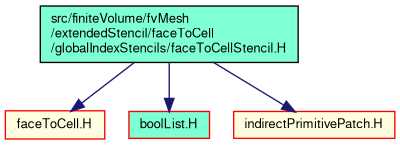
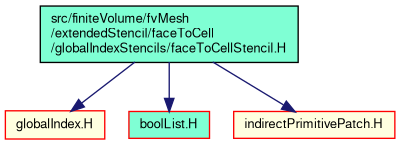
(55, 125) -> (55, 125)
